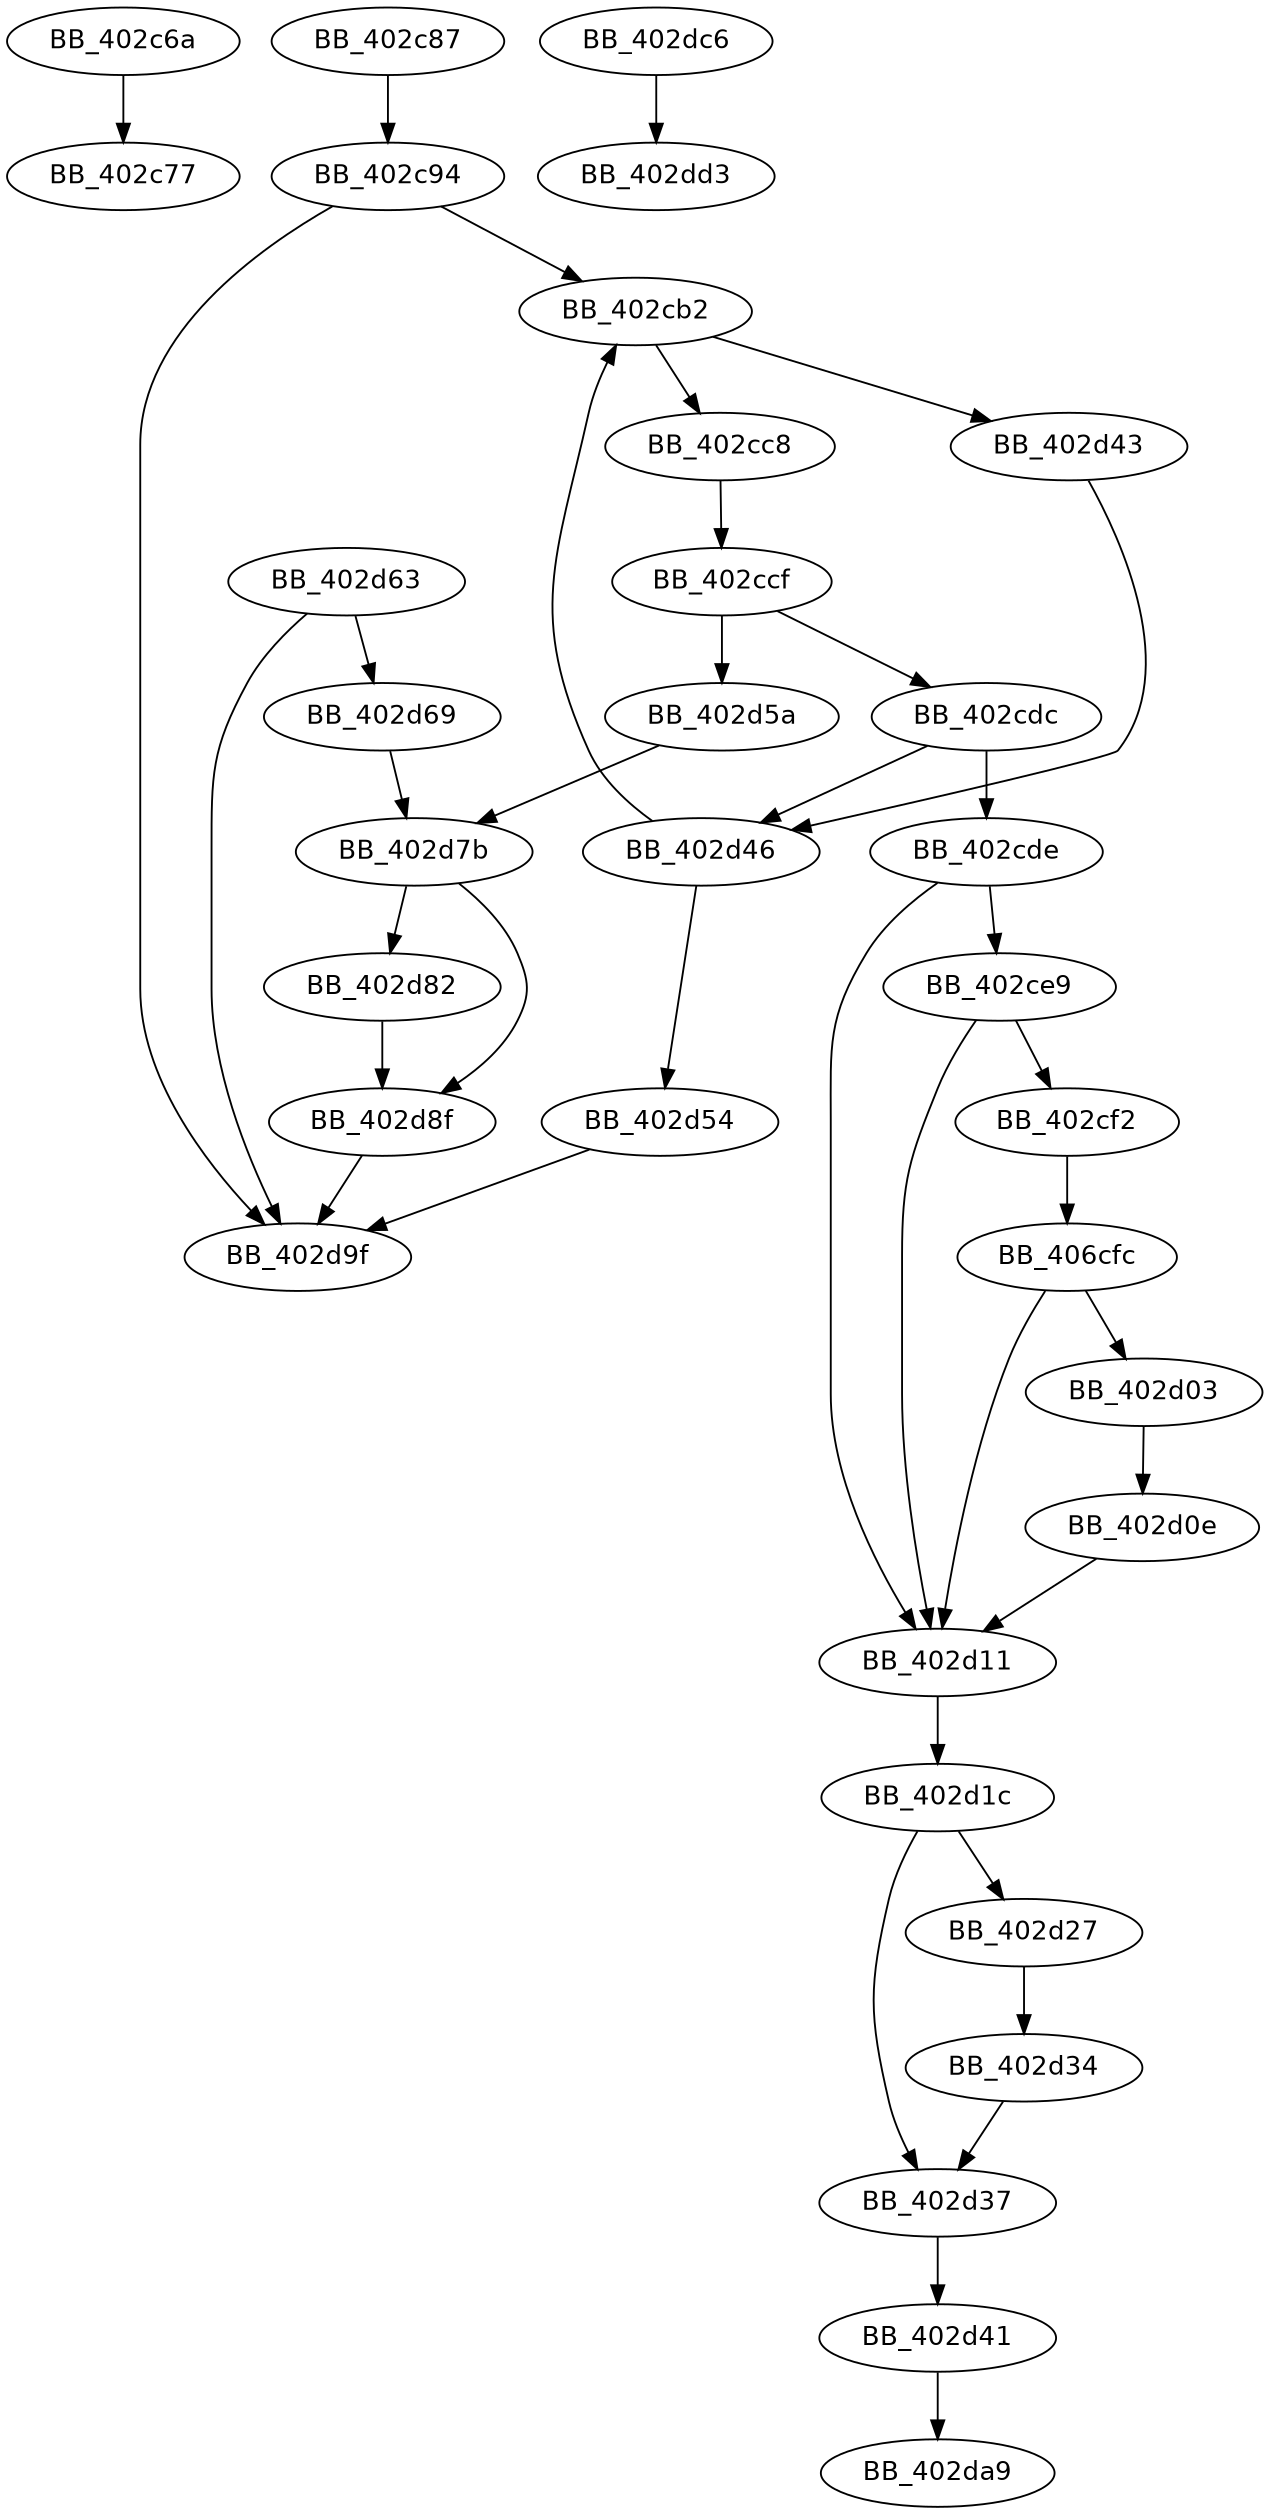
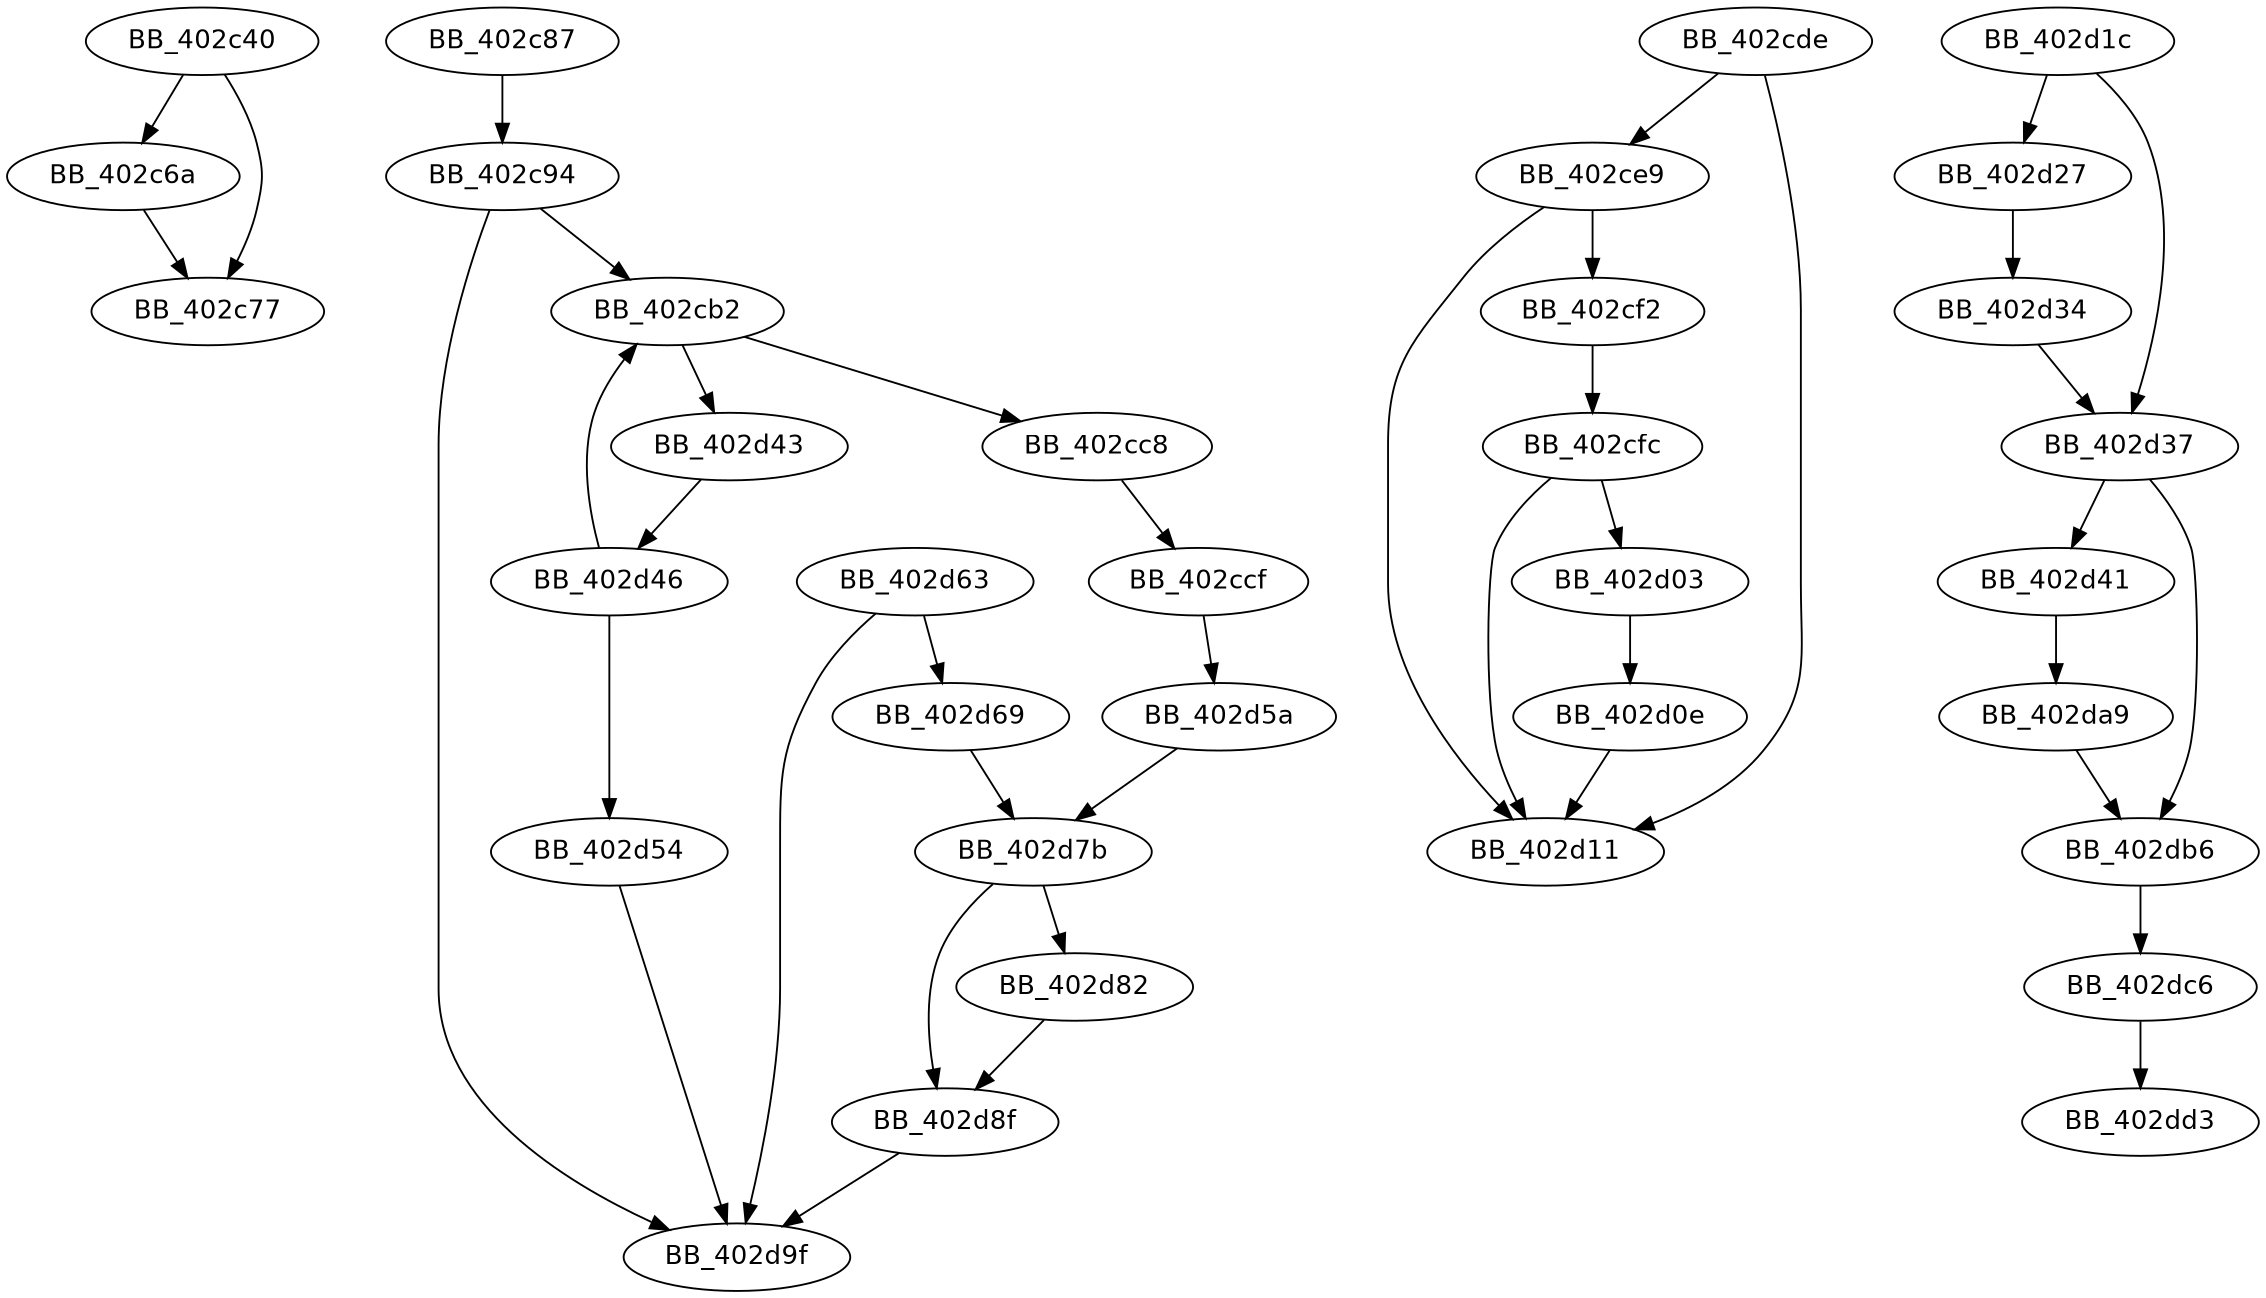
none -> (202, 41)
(986, 717) -> none
none -> (2140, 852)
(1067, 1257) -> (1593, 447)
(938, 1721) -> none
